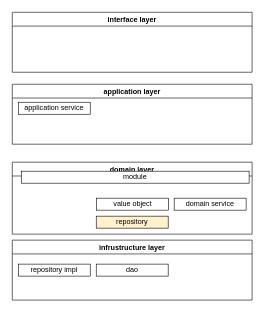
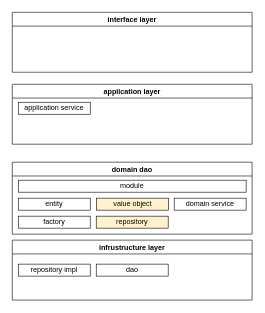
(132, 170) -> (132, 170)
(135, 177) -> (132, 186)
none -> (54, 204)
(133, 204) -> (133, 204)
none -> (54, 222)
